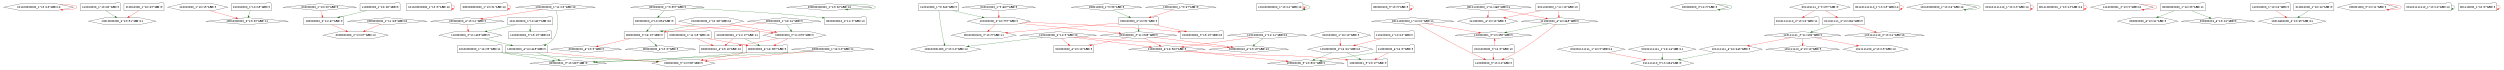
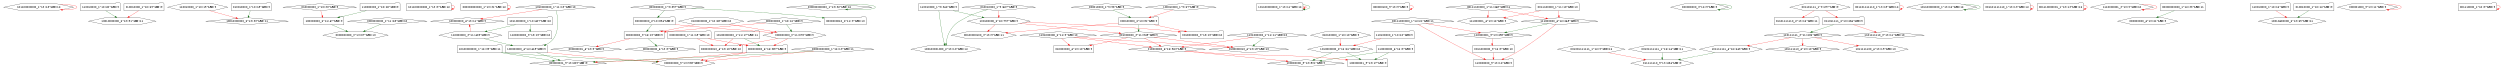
(2428, 7) -> none
(2218, 21) -> none
(467, 27) -> (470, 29)
(339, 28) -> (339, 28)
(373, 28) -> (373, 28)
(679, 28) -> (679, 28)
(1006, 42) -> (961, 20)
(1495, 43) -> (1492, 41)
(1383, 56) -> (1383, 56)
(672, 58) -> (672, 58)
